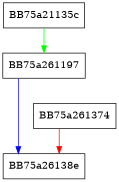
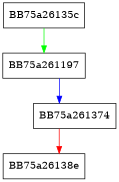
(44, 15) -> (44, 15)
(18, 113) -> (59, 87)
